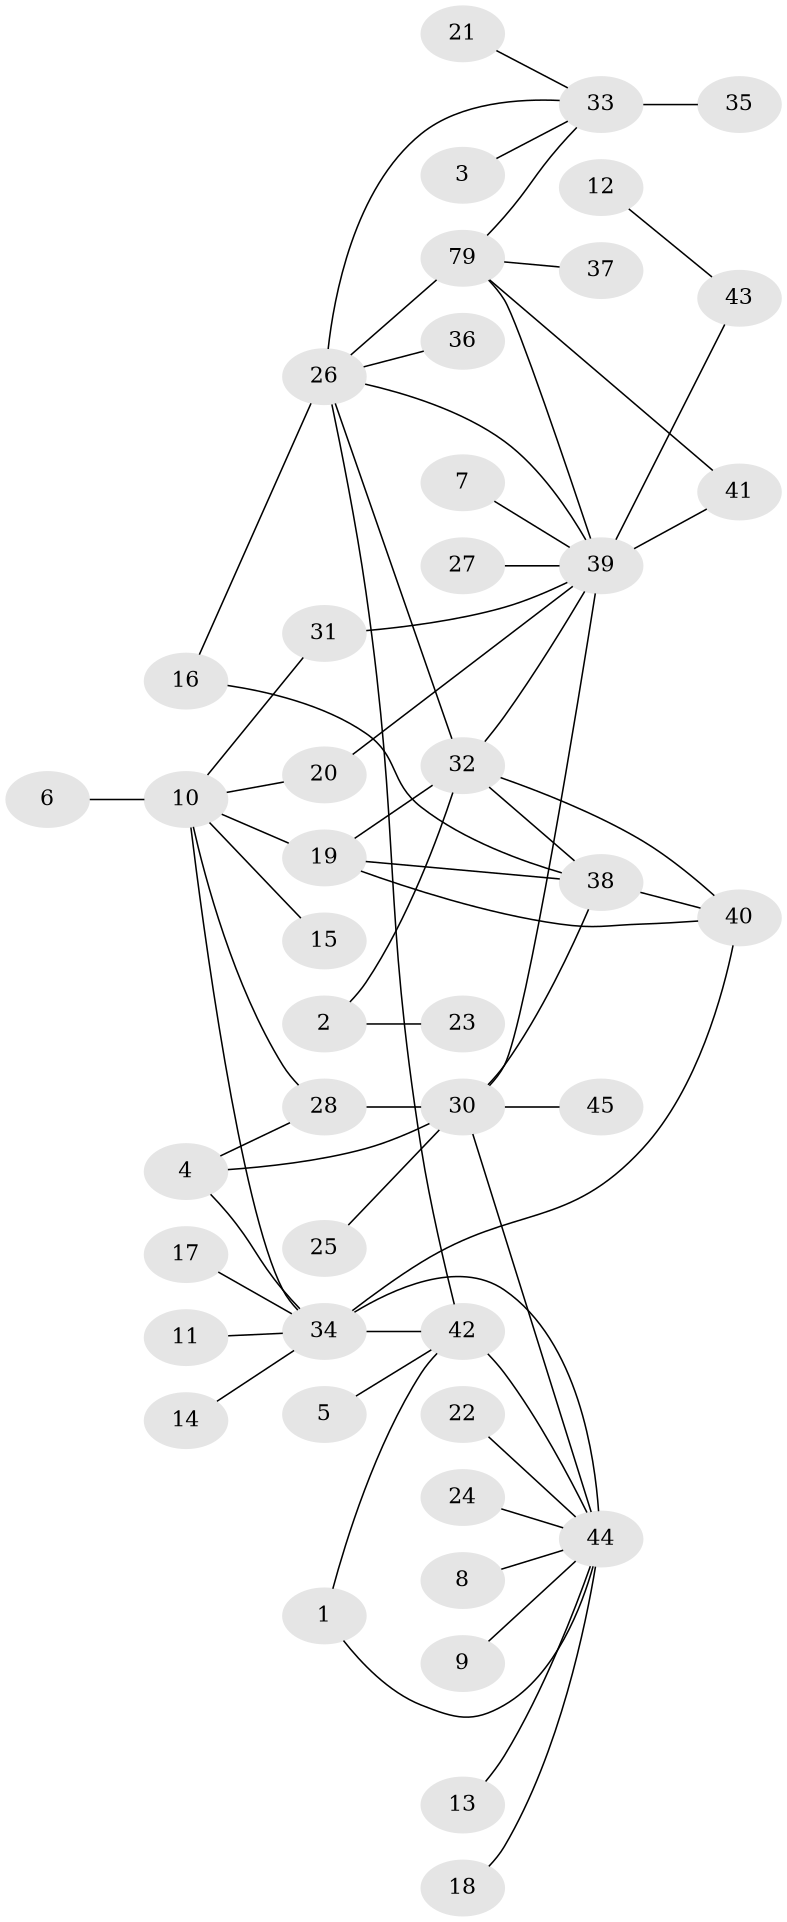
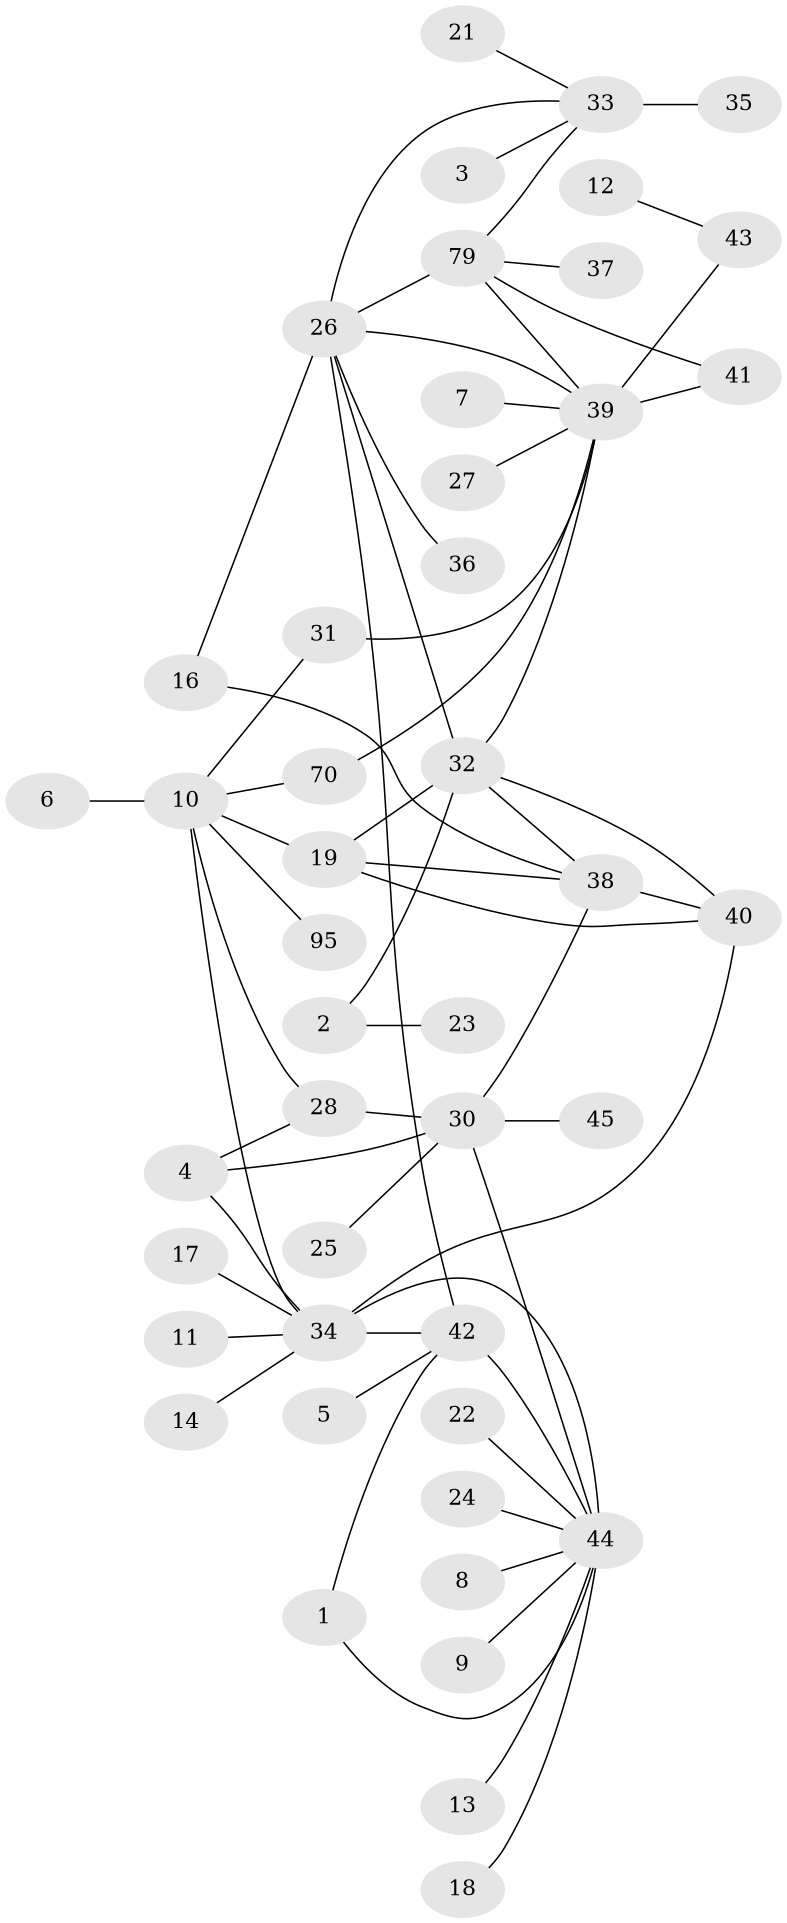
(324, 775) -> (324, 776)
(551, 856) -> none
(324, 941) -> (324, 942)
